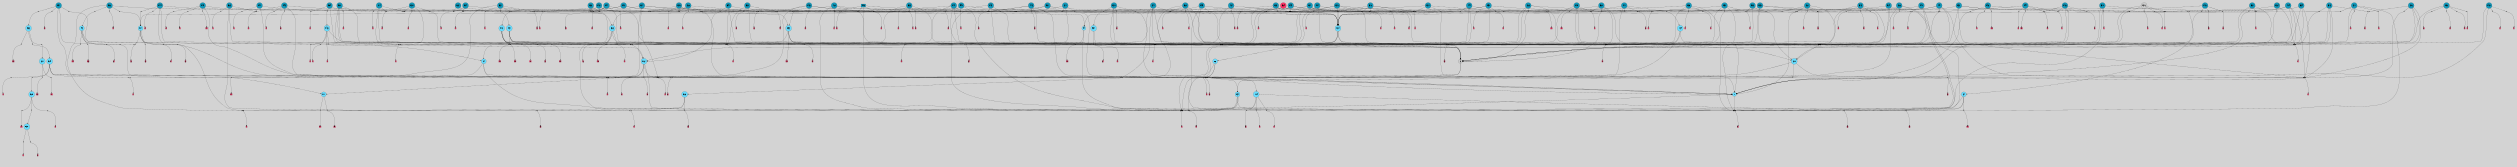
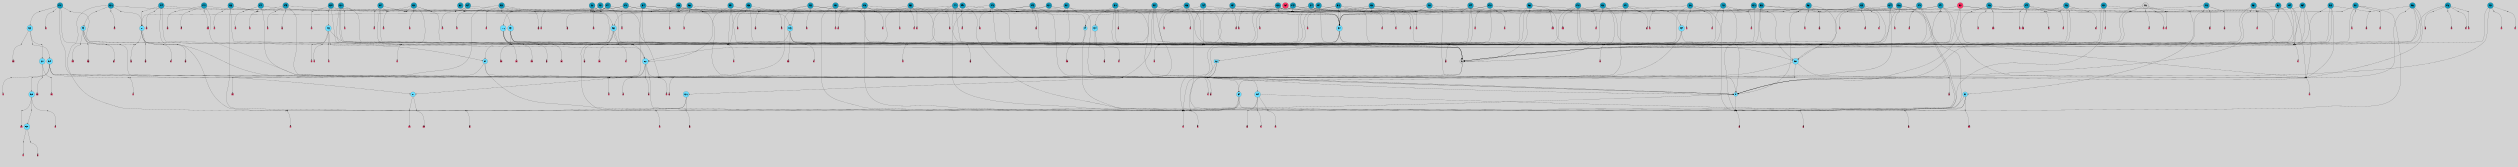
(863, 6) -> (865, 6)
(1959, 6) -> (1960, 6)
(1215, 61) -> (1216, 61)
